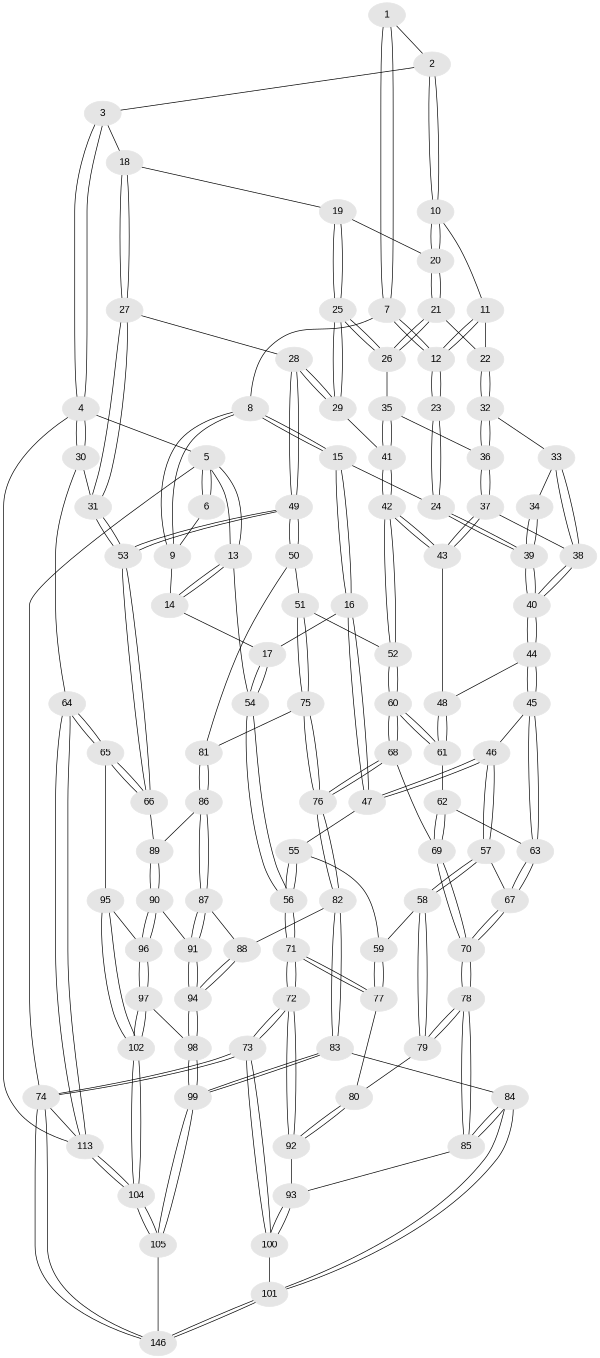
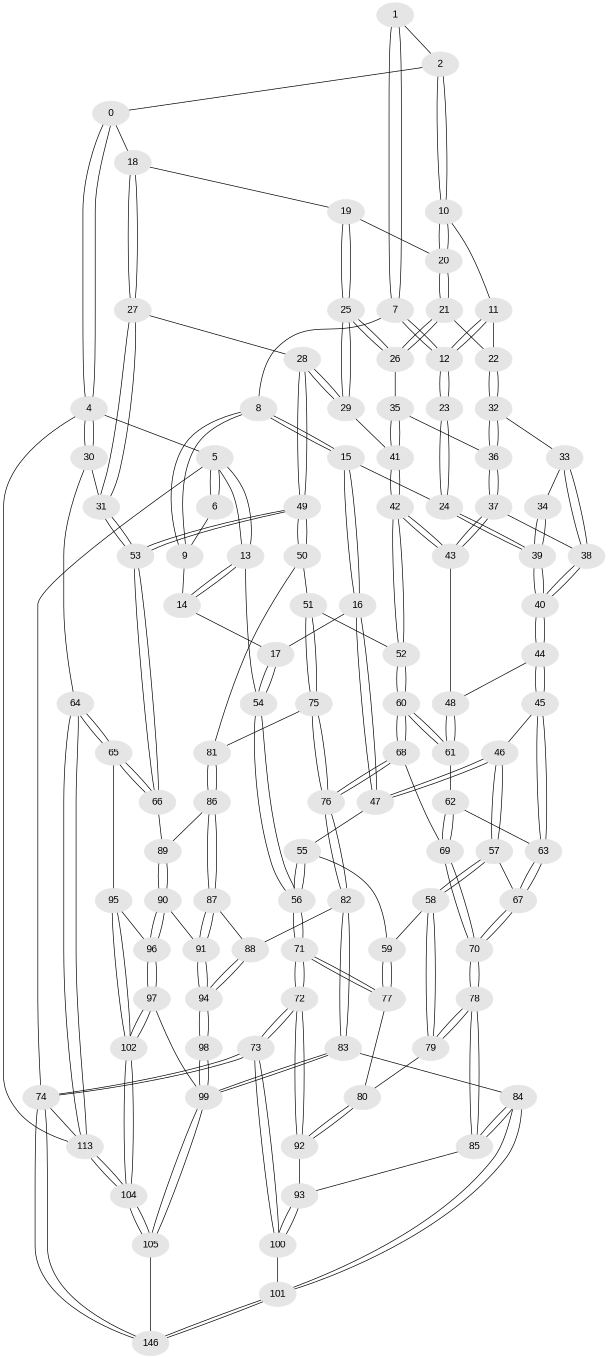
(103, 113) -> (111, 113)
(168, 1024) -> (174, 1050)
